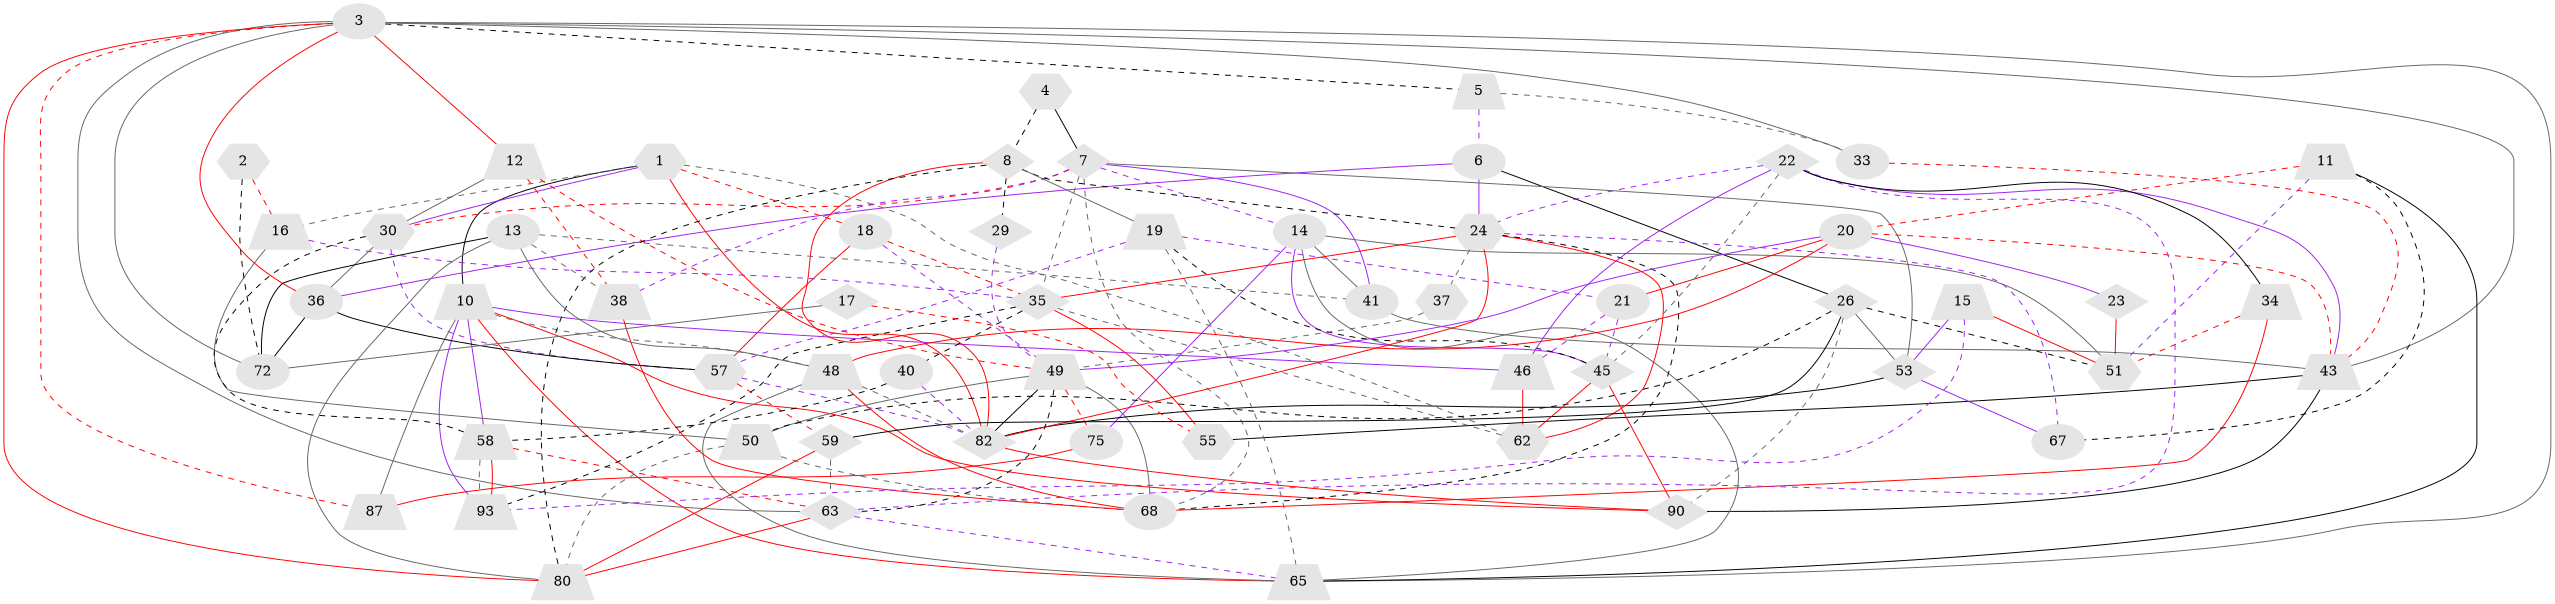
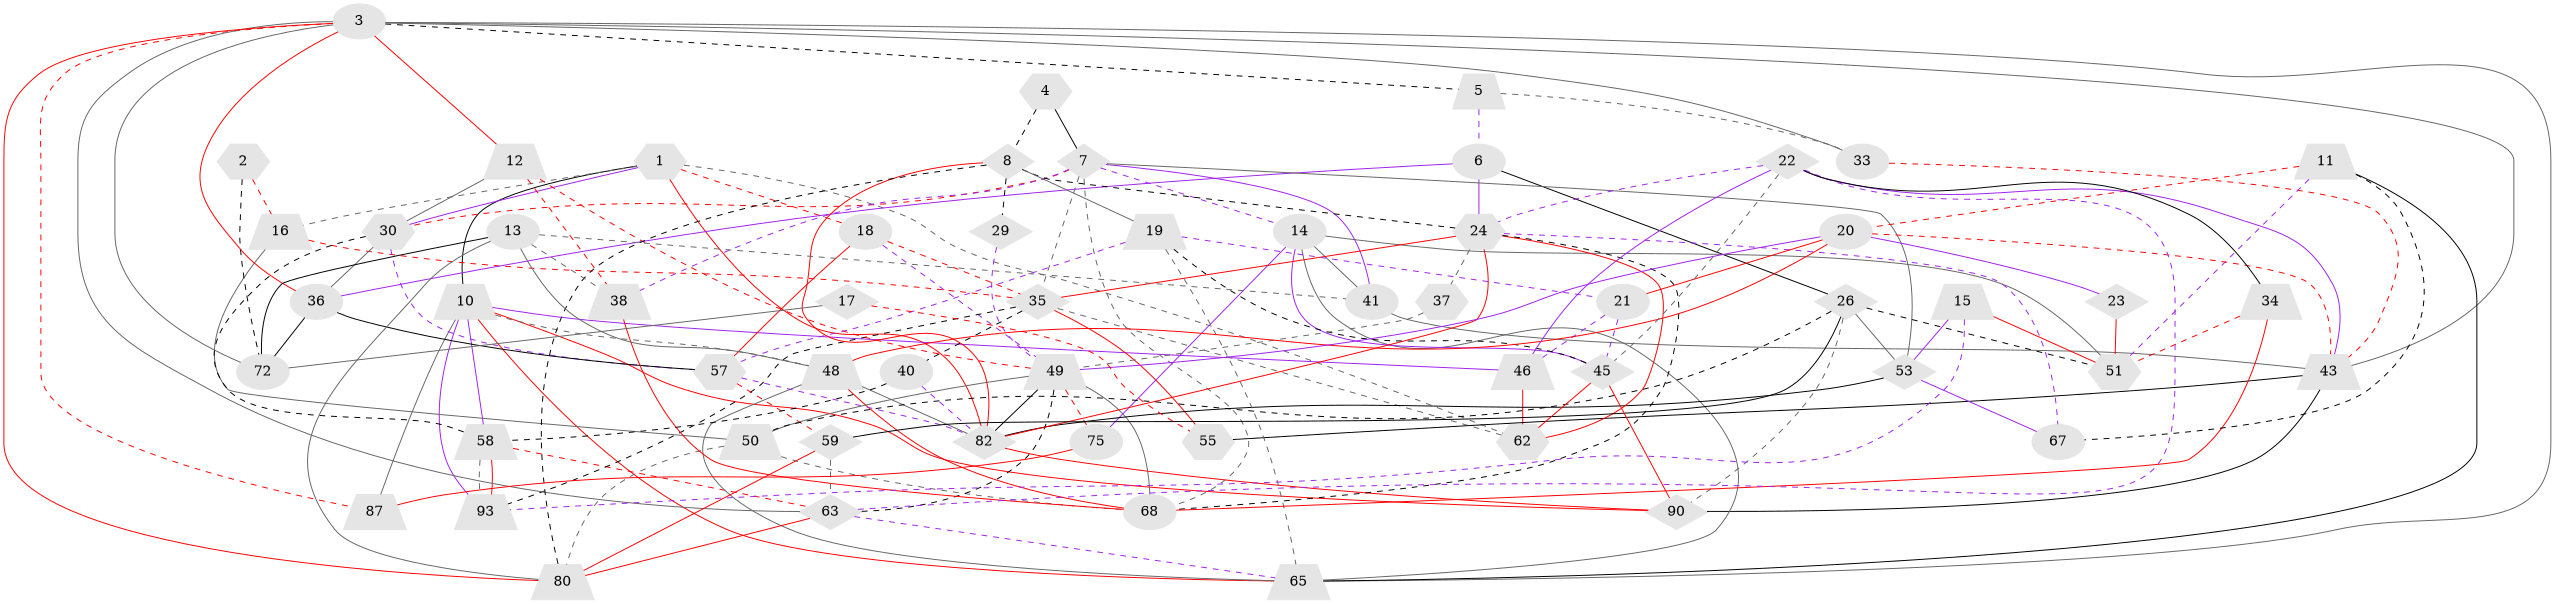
(660, 273) -> (660, 273)
(915, 410) -> (915, 410)
